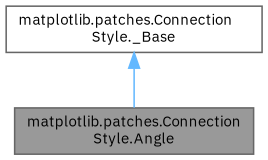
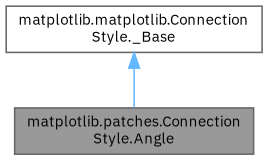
(134, 29) -> (134, 29)
